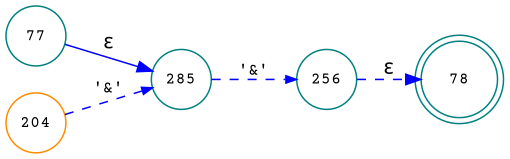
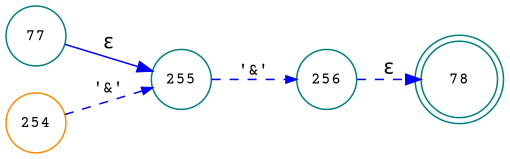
(181, 79) -> (181, 79)
(36, 123) -> (36, 123)
